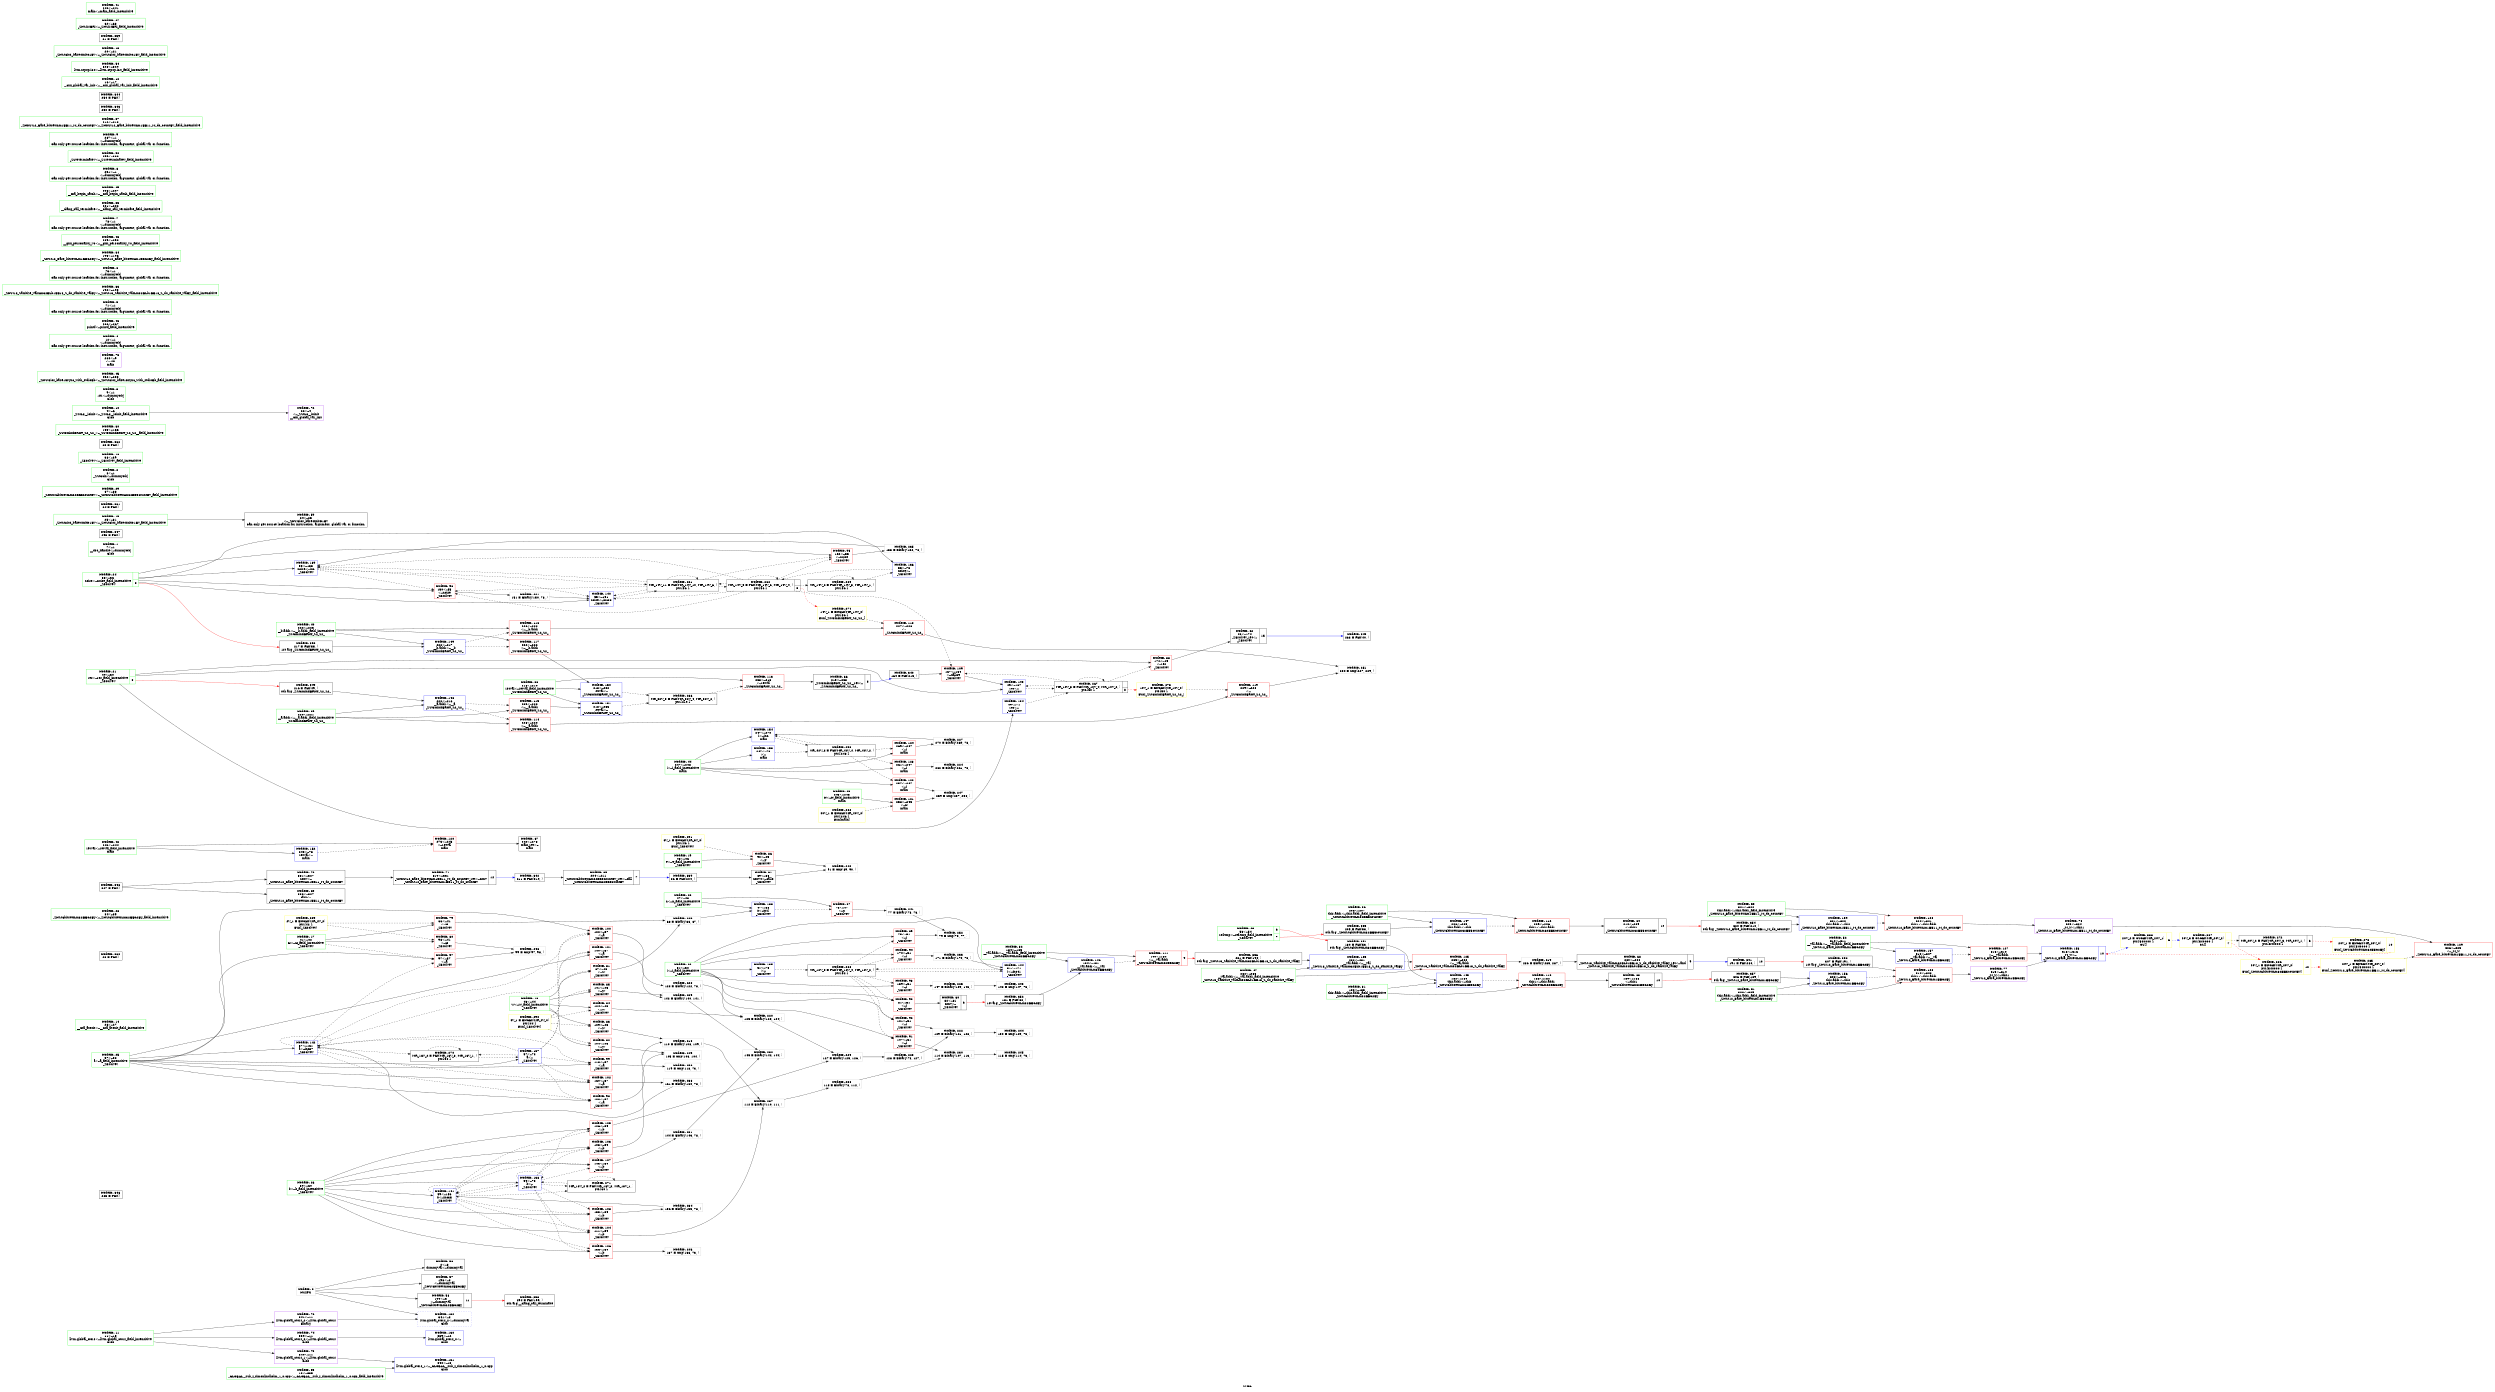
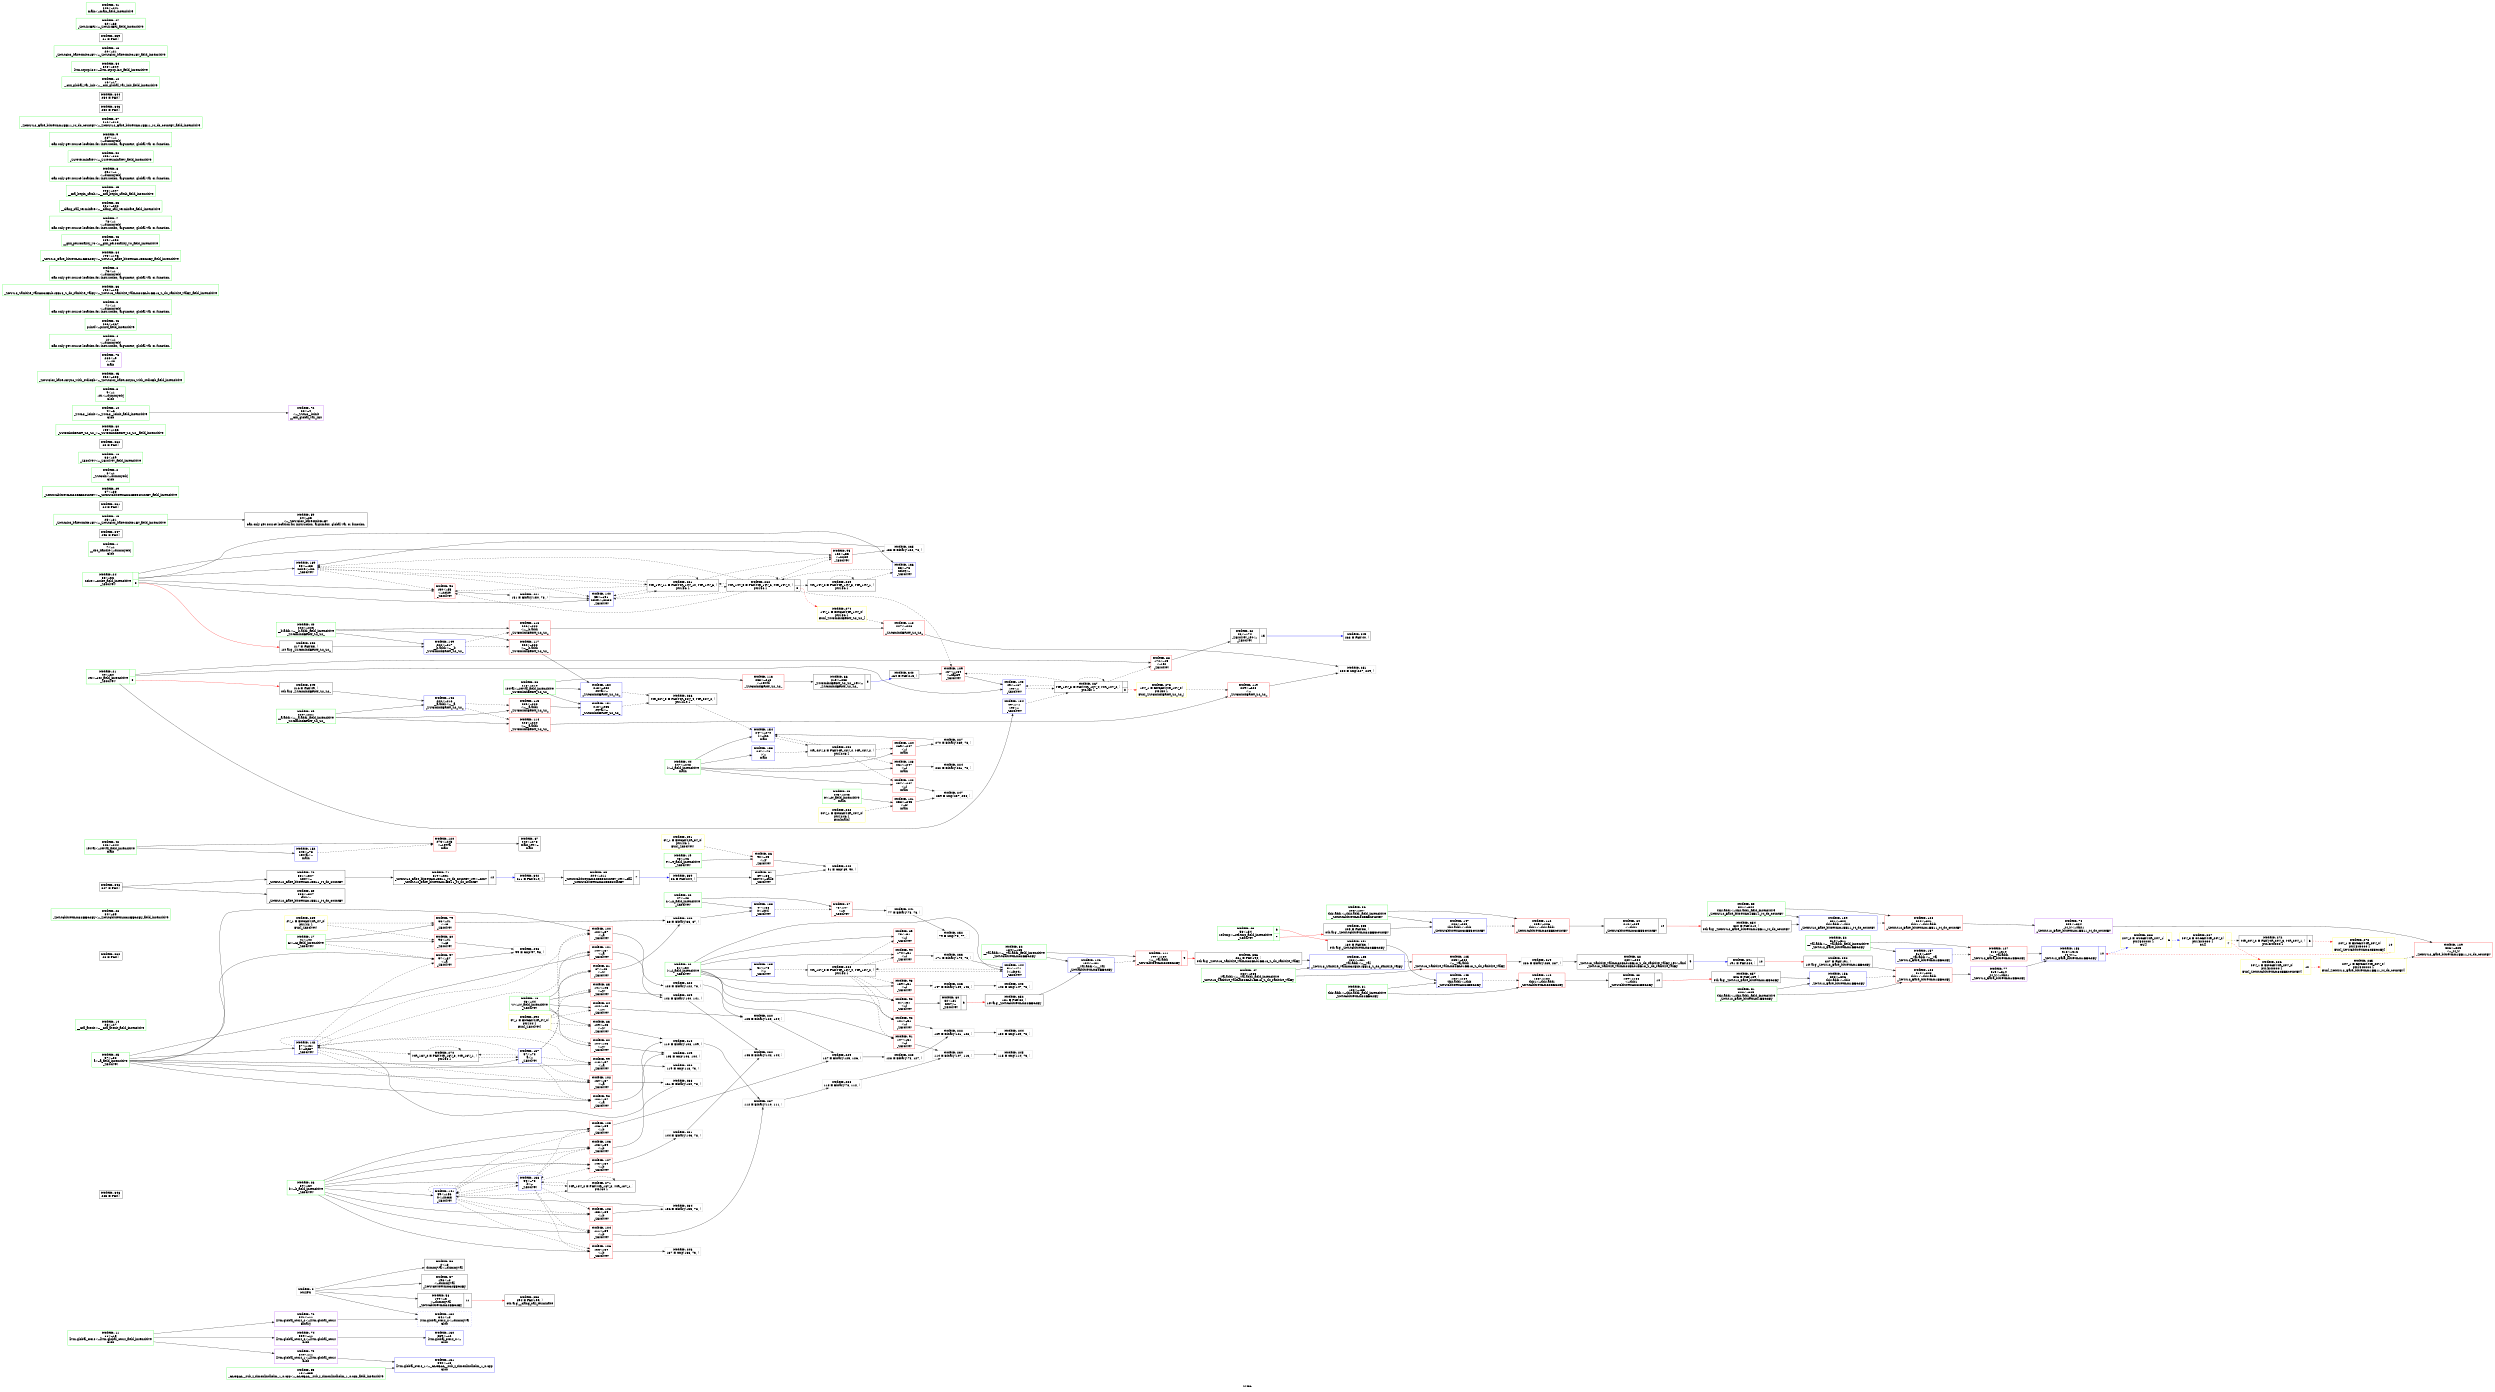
(725, 690) -> (723, 717)
(925, 936) -> none
